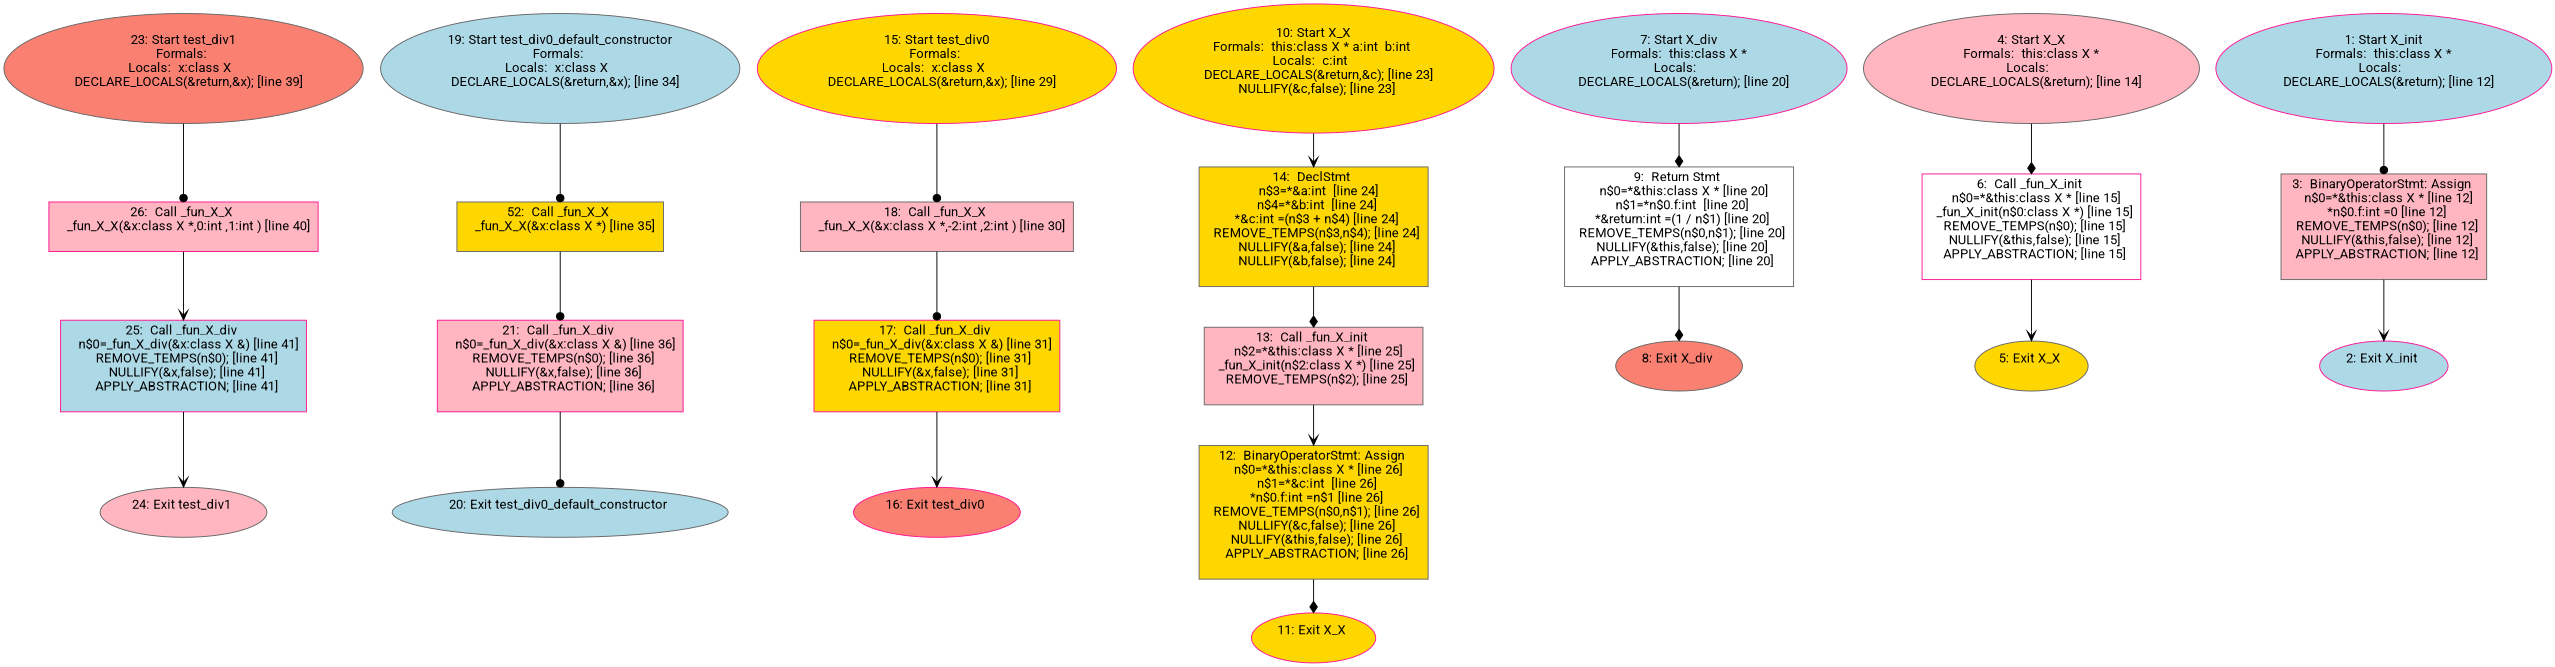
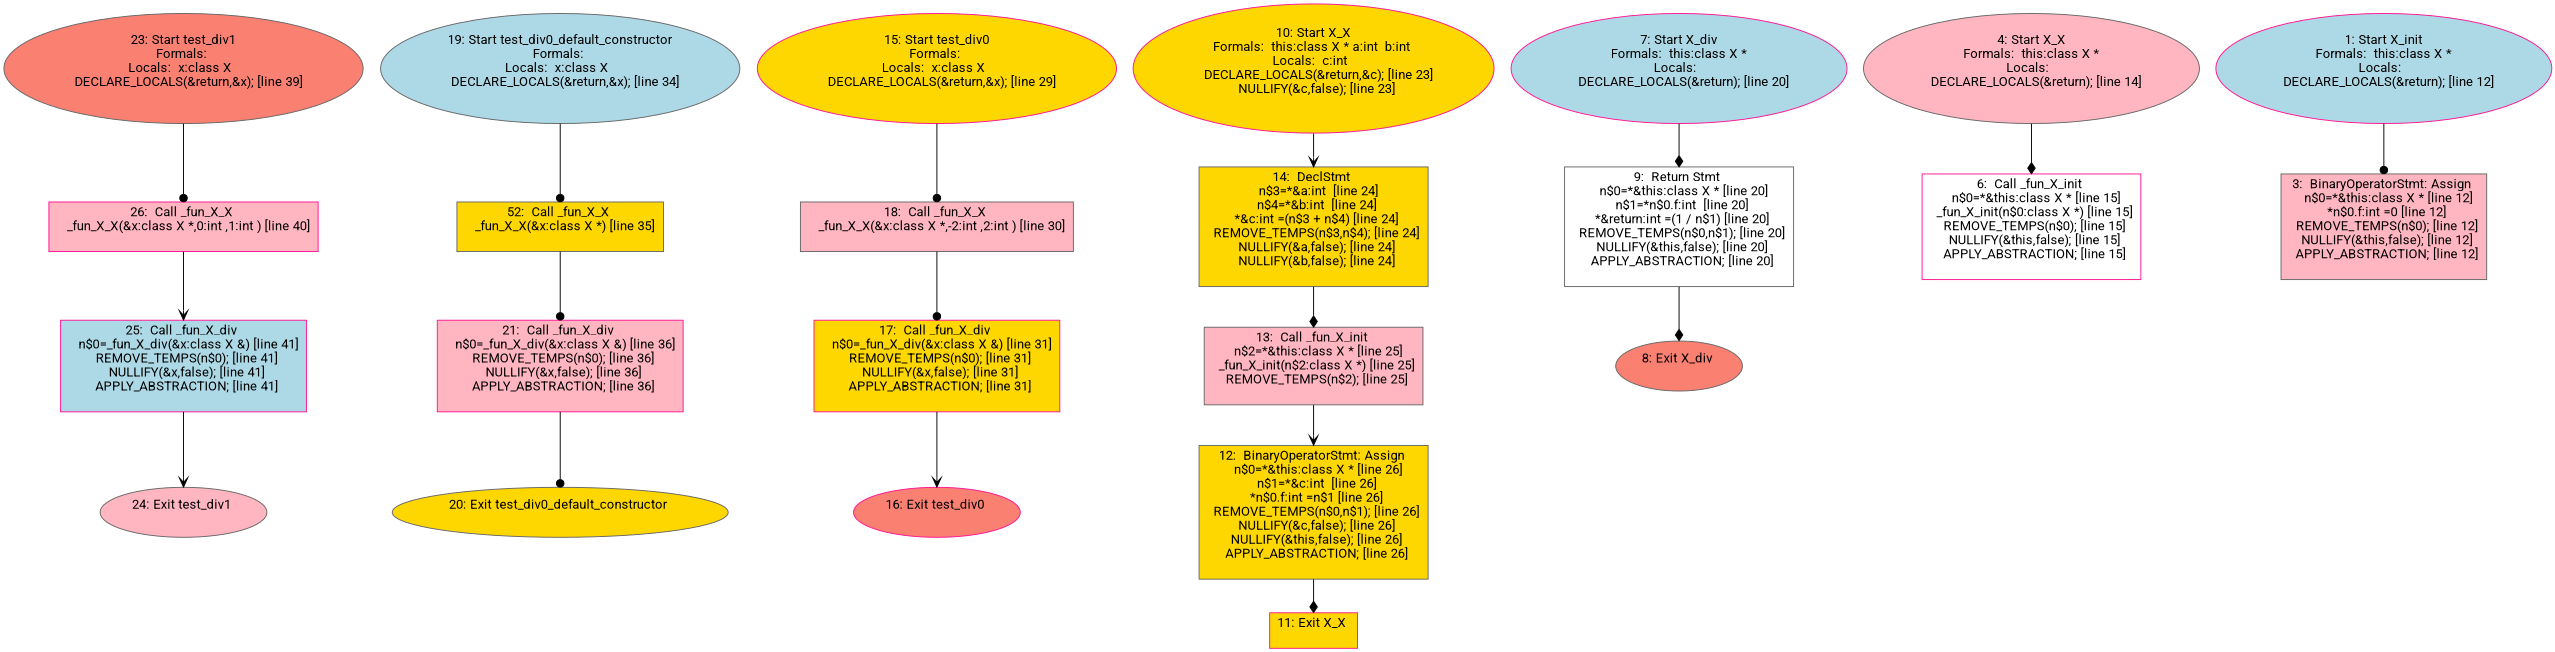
(2031, 366) -> none
(2384, 366) -> none
(560, 512) -> (560, 512)
(1314, 638) -> (1314, 631)
